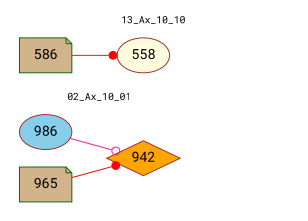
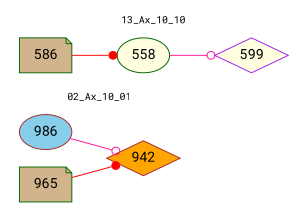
(143, 55) -> (143, 55)
none -> (252, 55)
